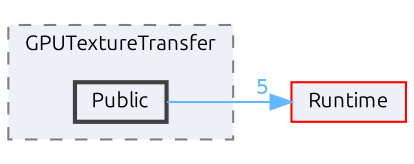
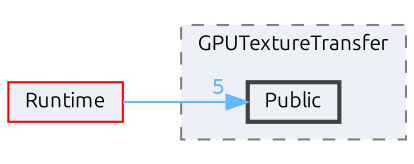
(218, 102) -> (167, 102)
